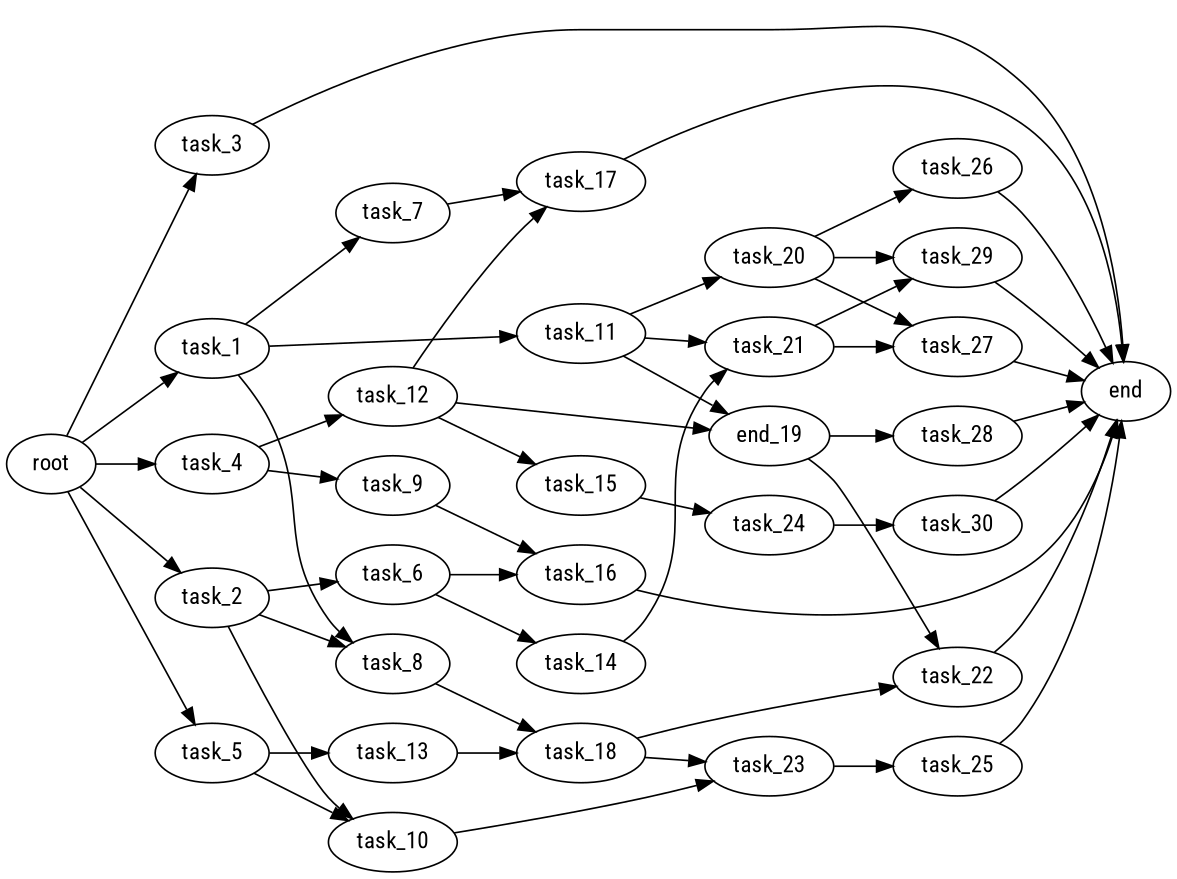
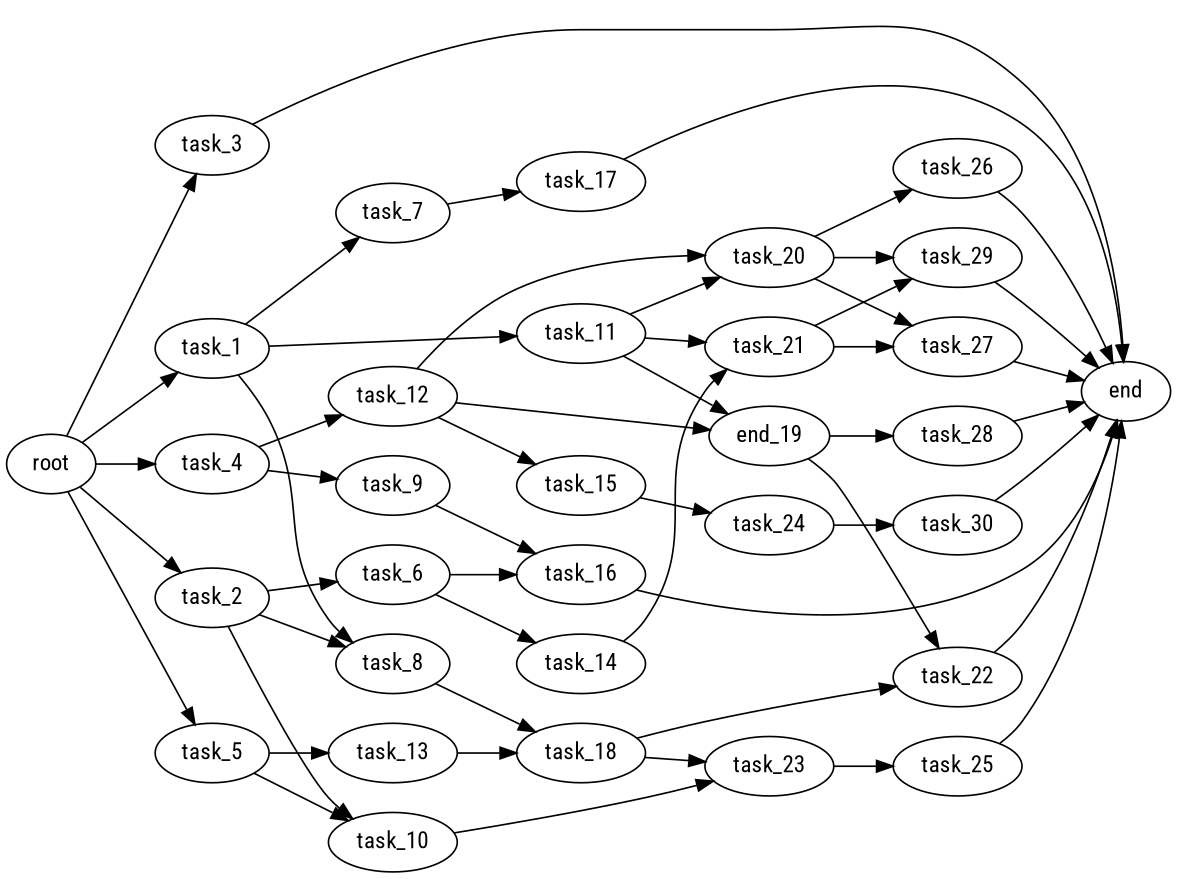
(469, 290) -> (539, 280)
